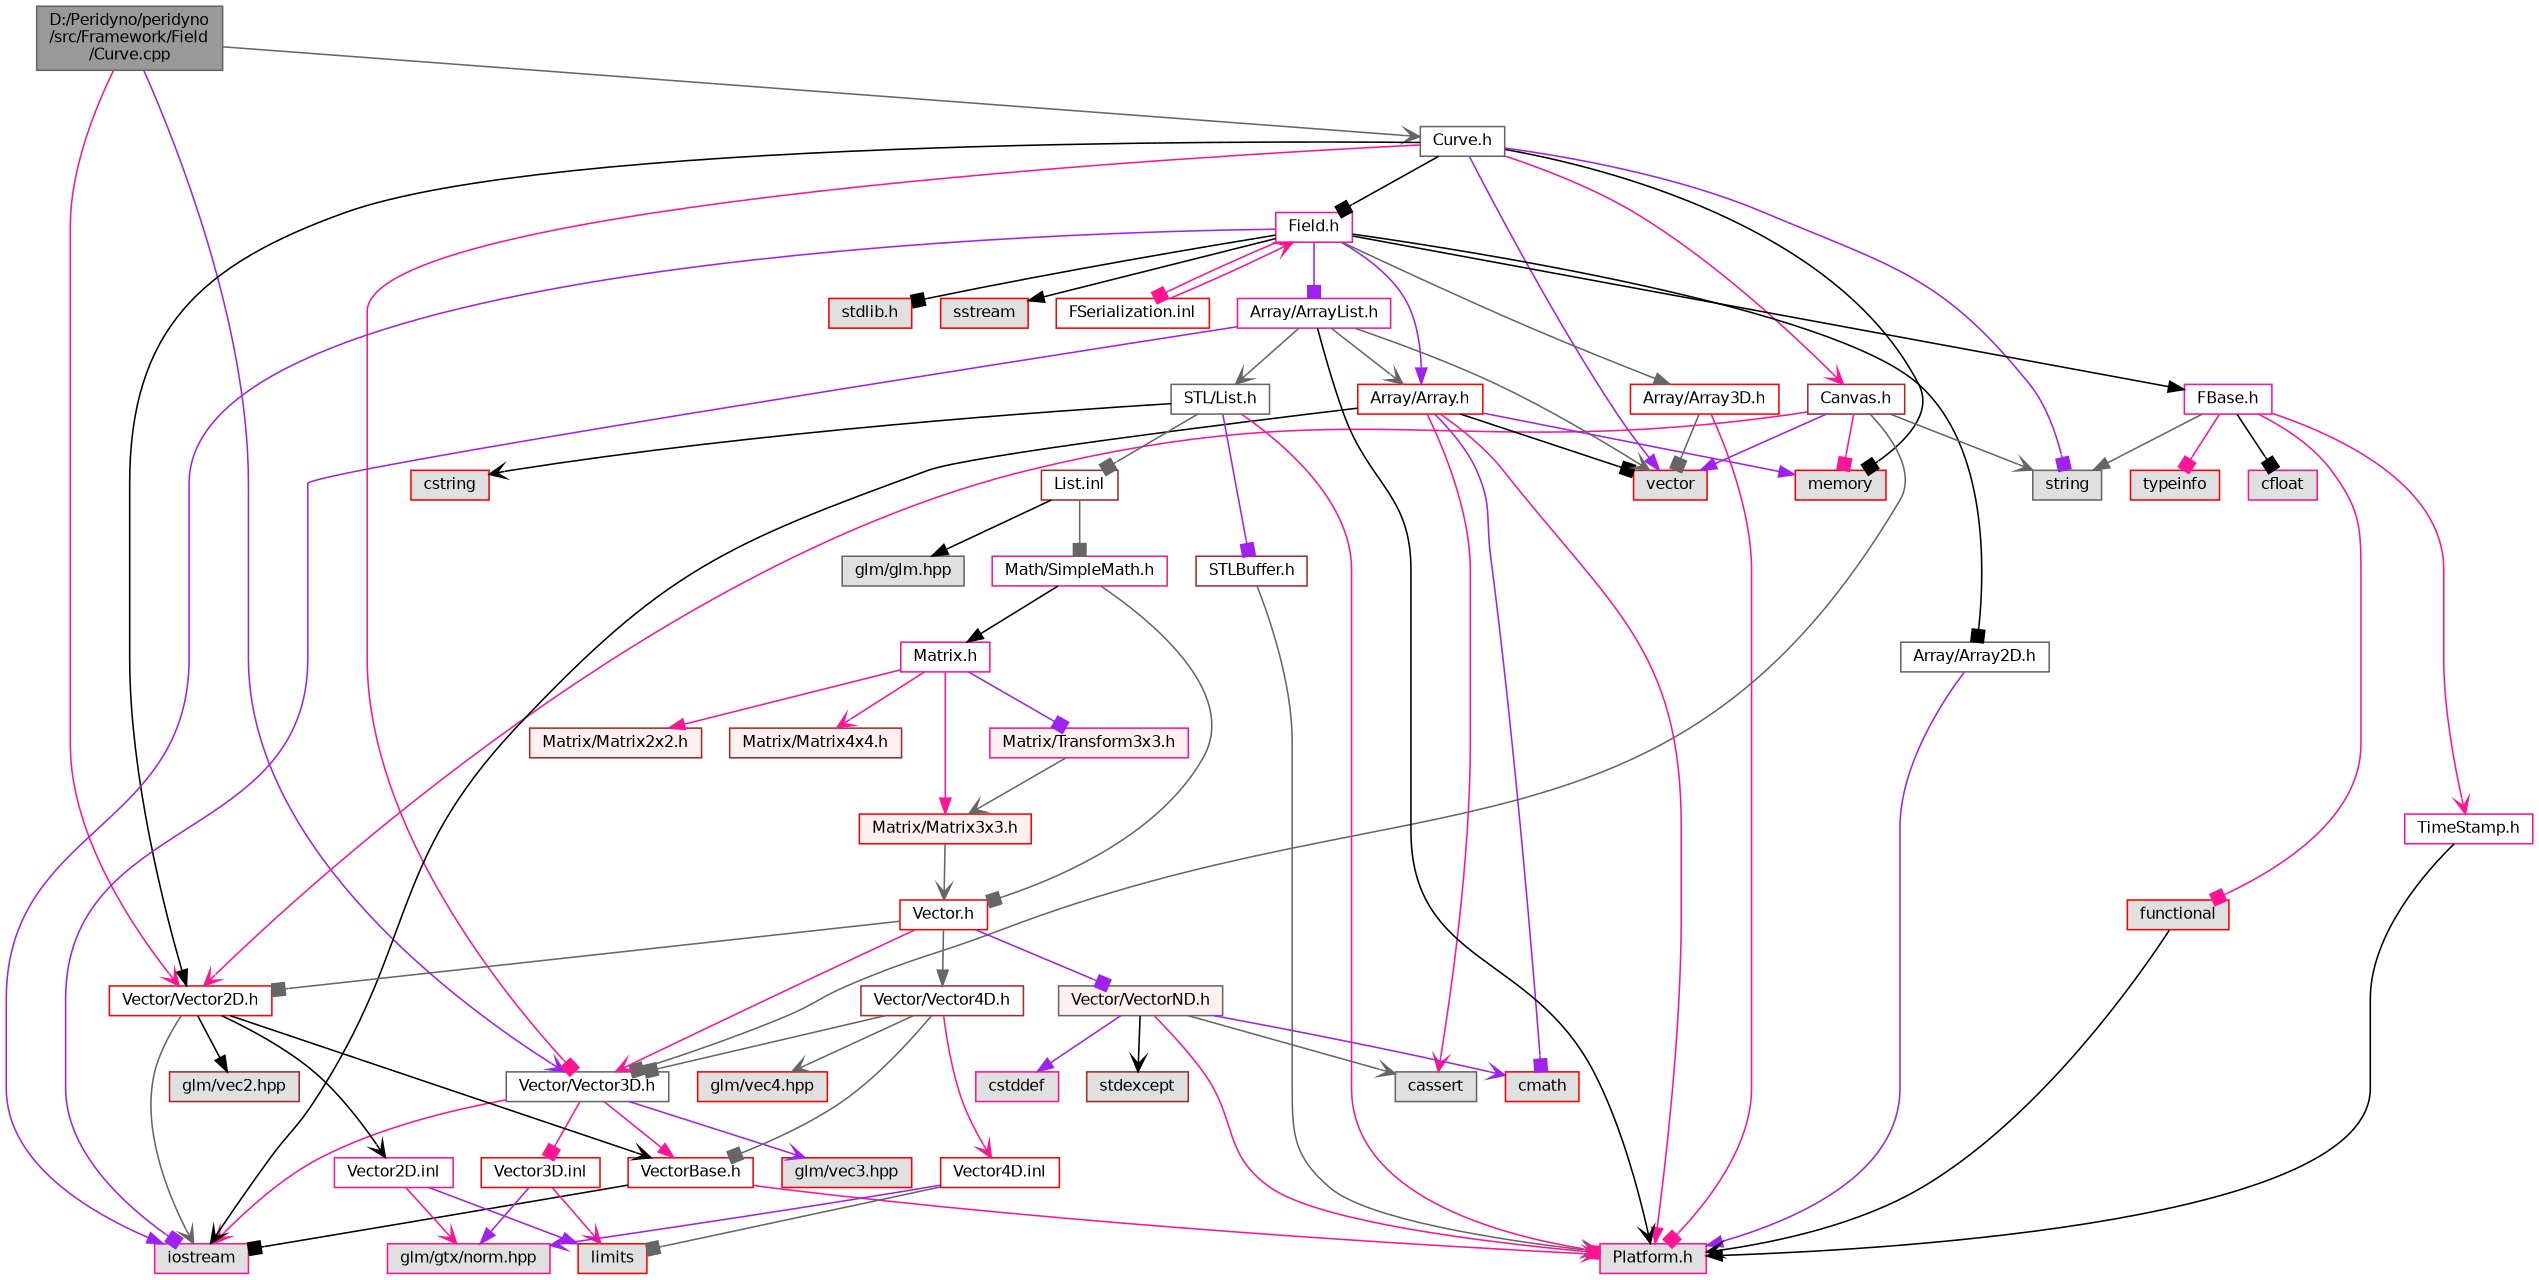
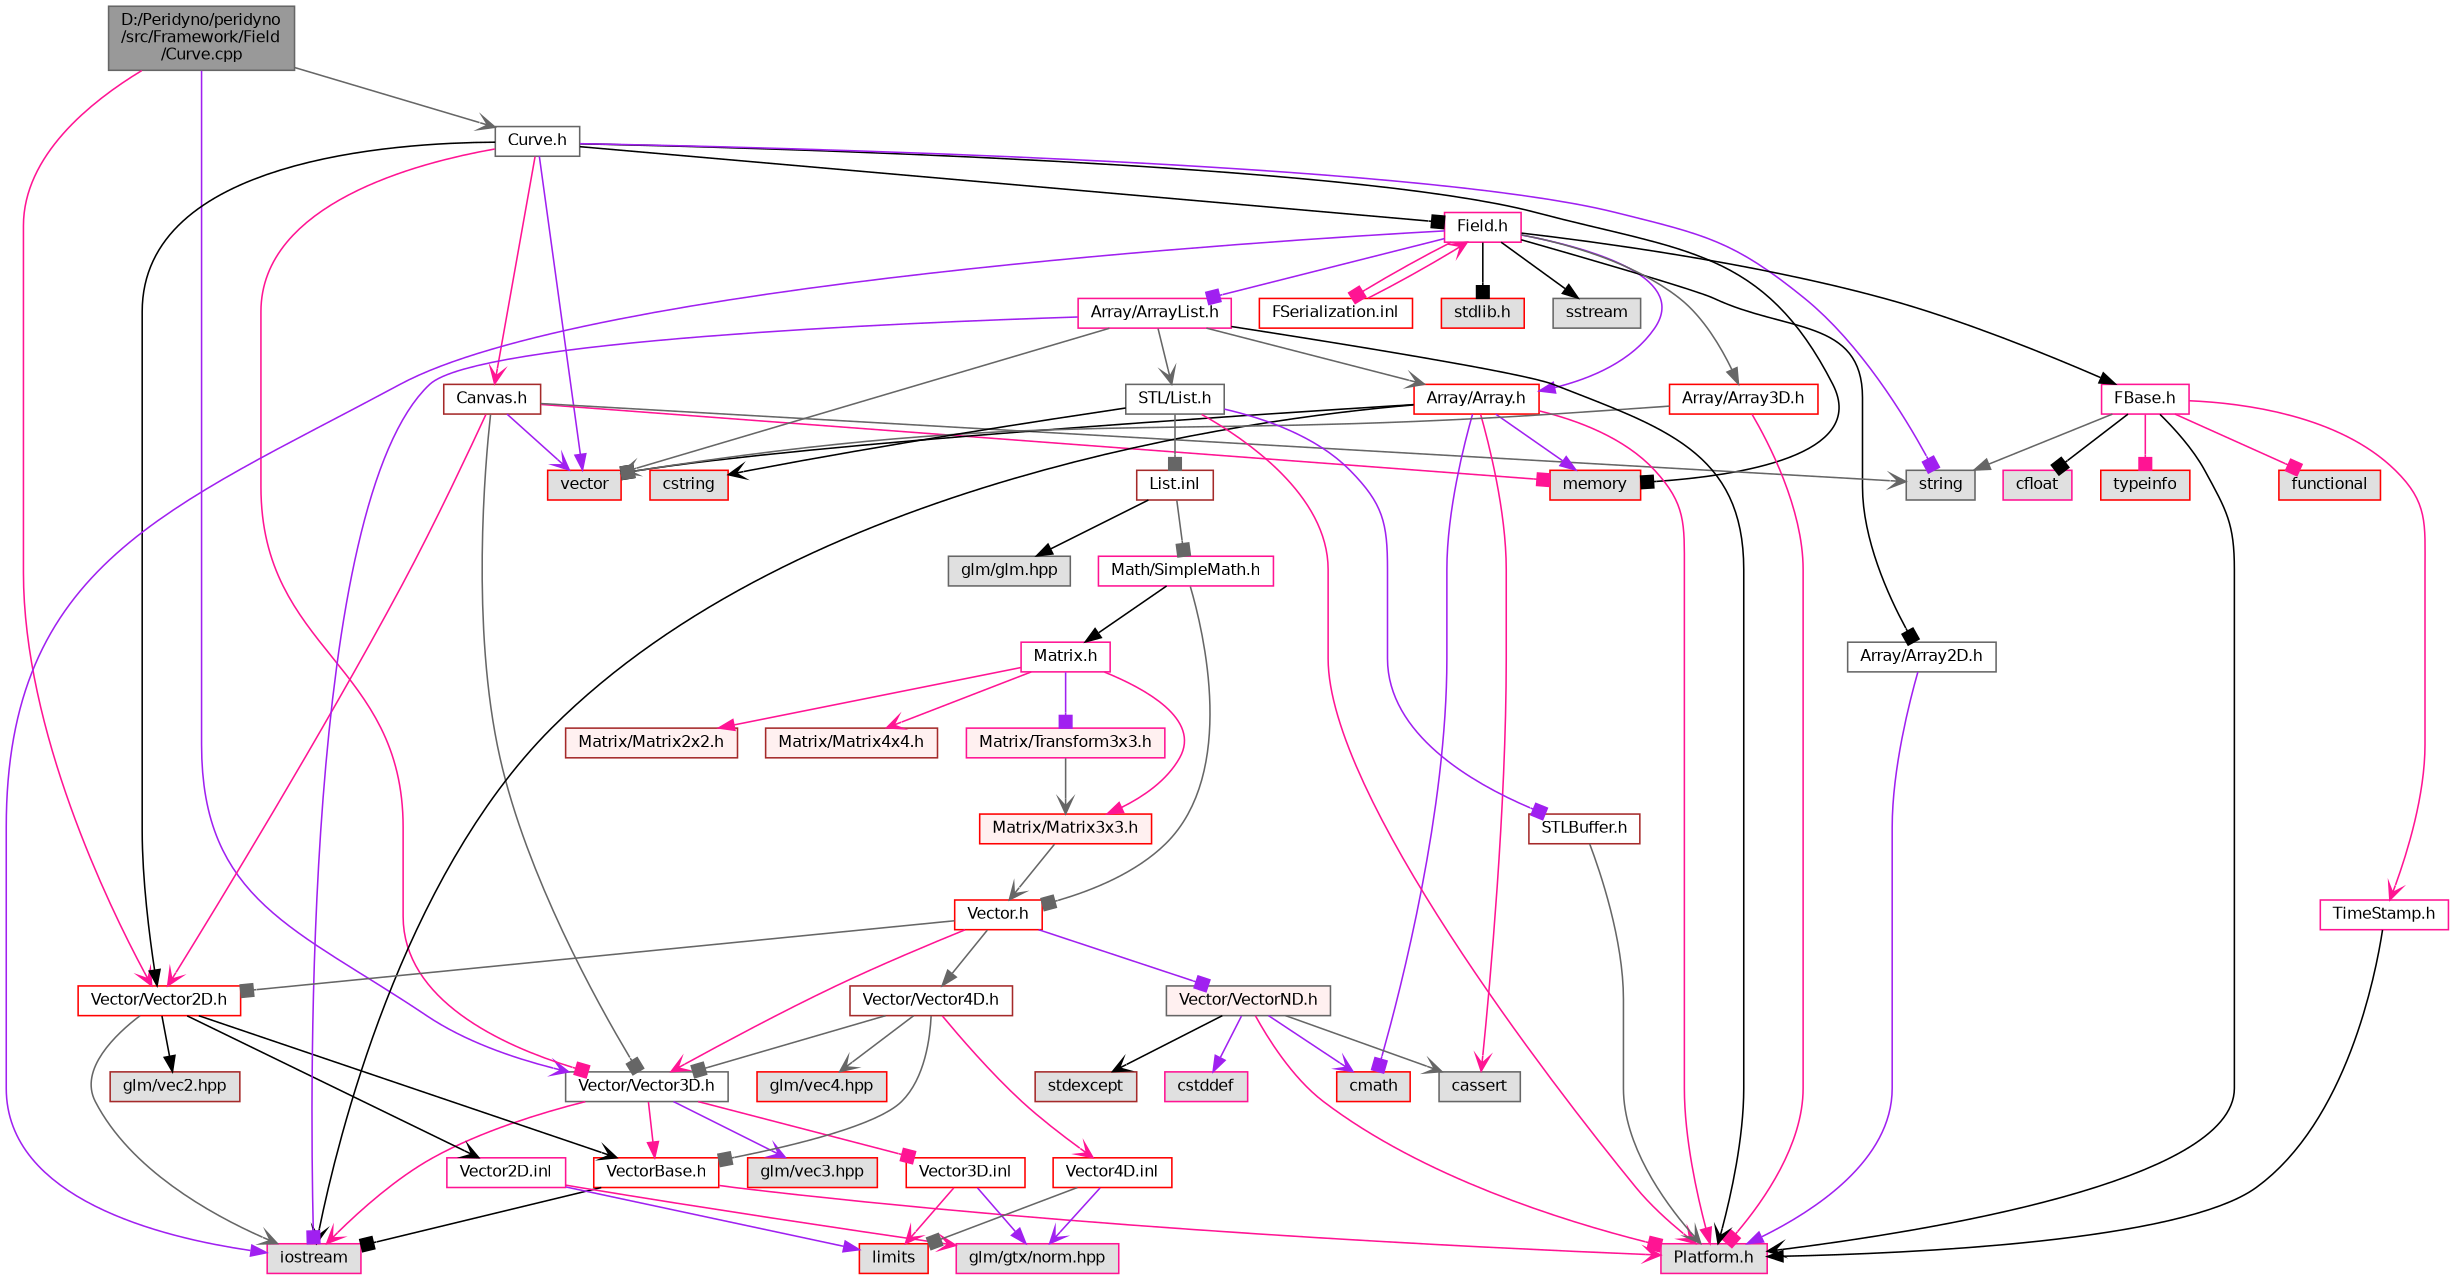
(984, 313) -> (1597, 313)
(1771, 439) -> (532, 437)
(1983, 1144) -> (2234, 989)
